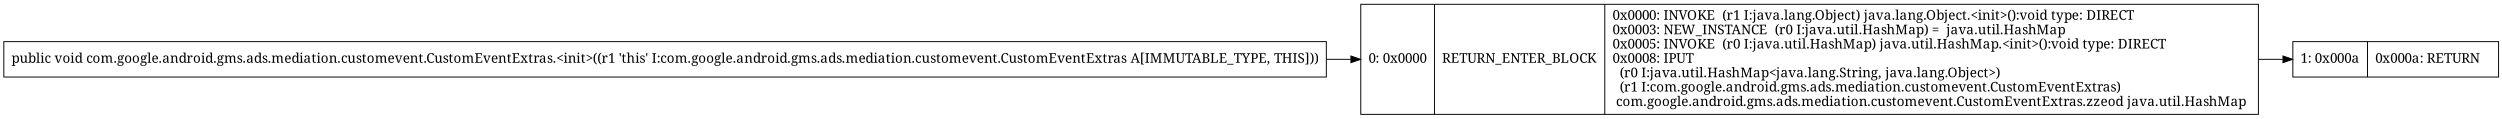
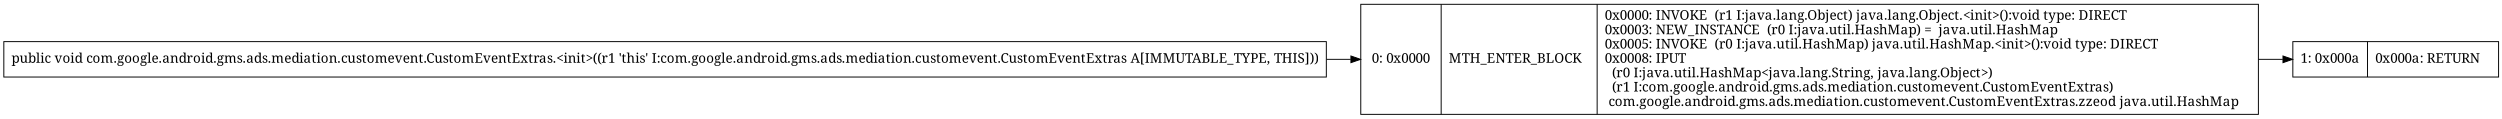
(1520, 59) -> (1515, 59)
